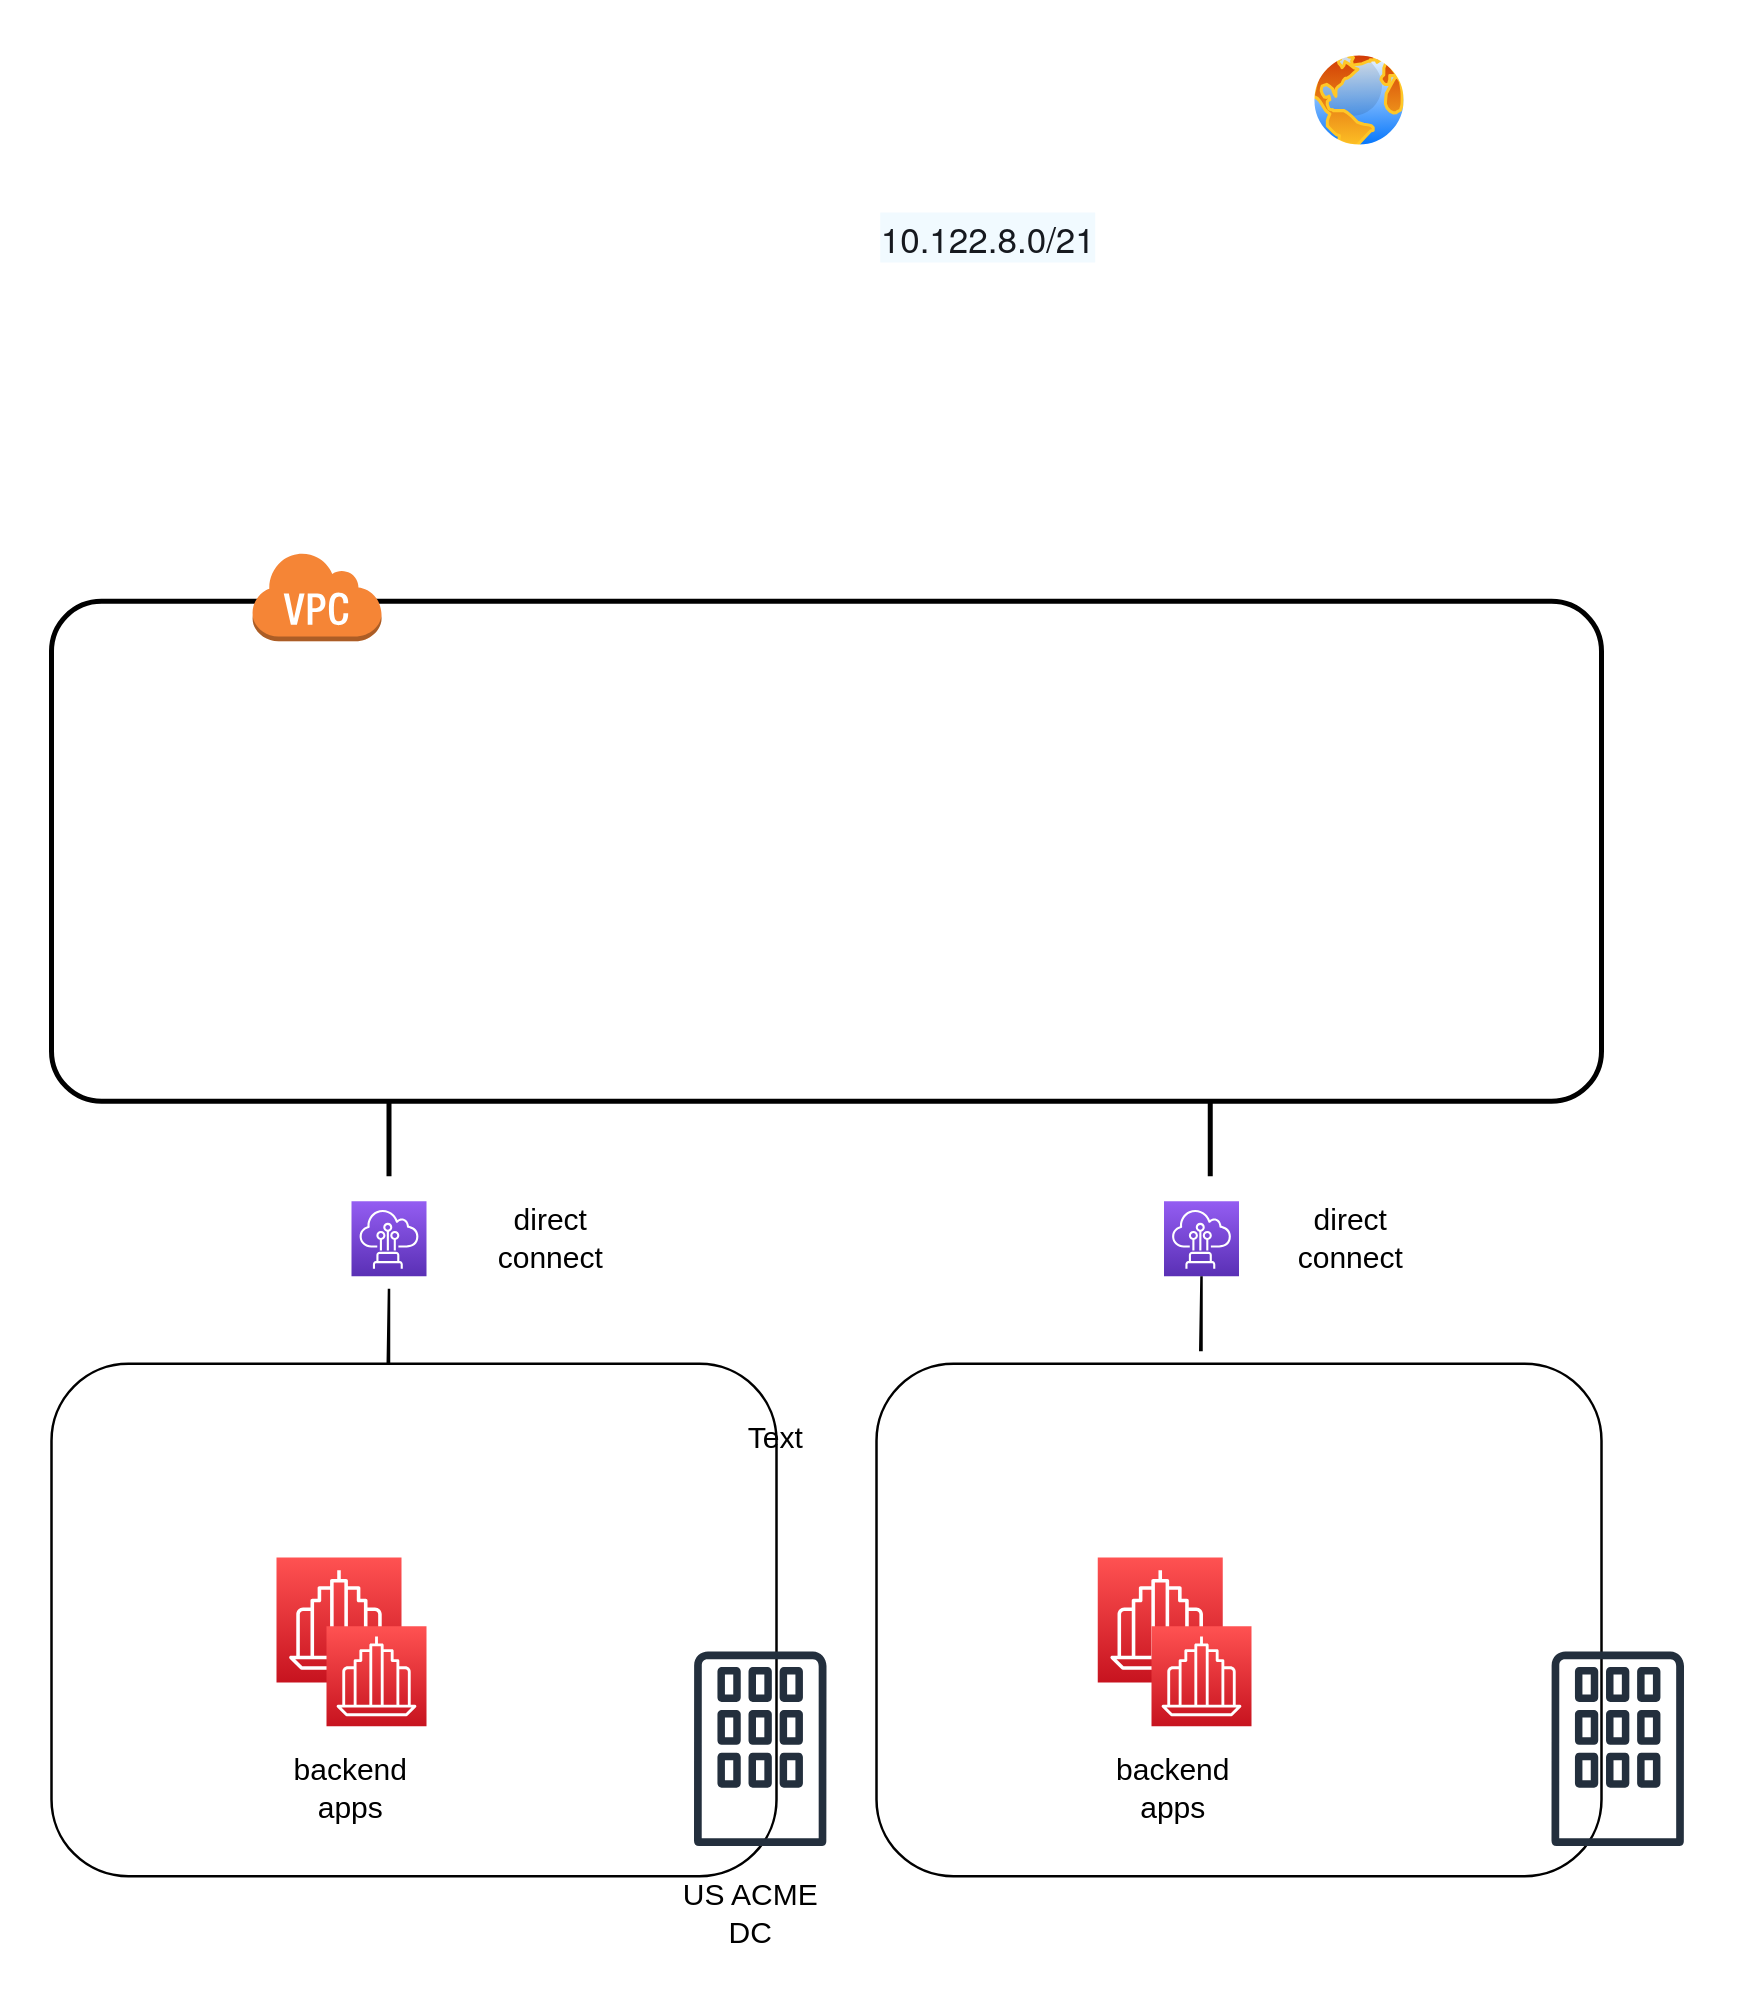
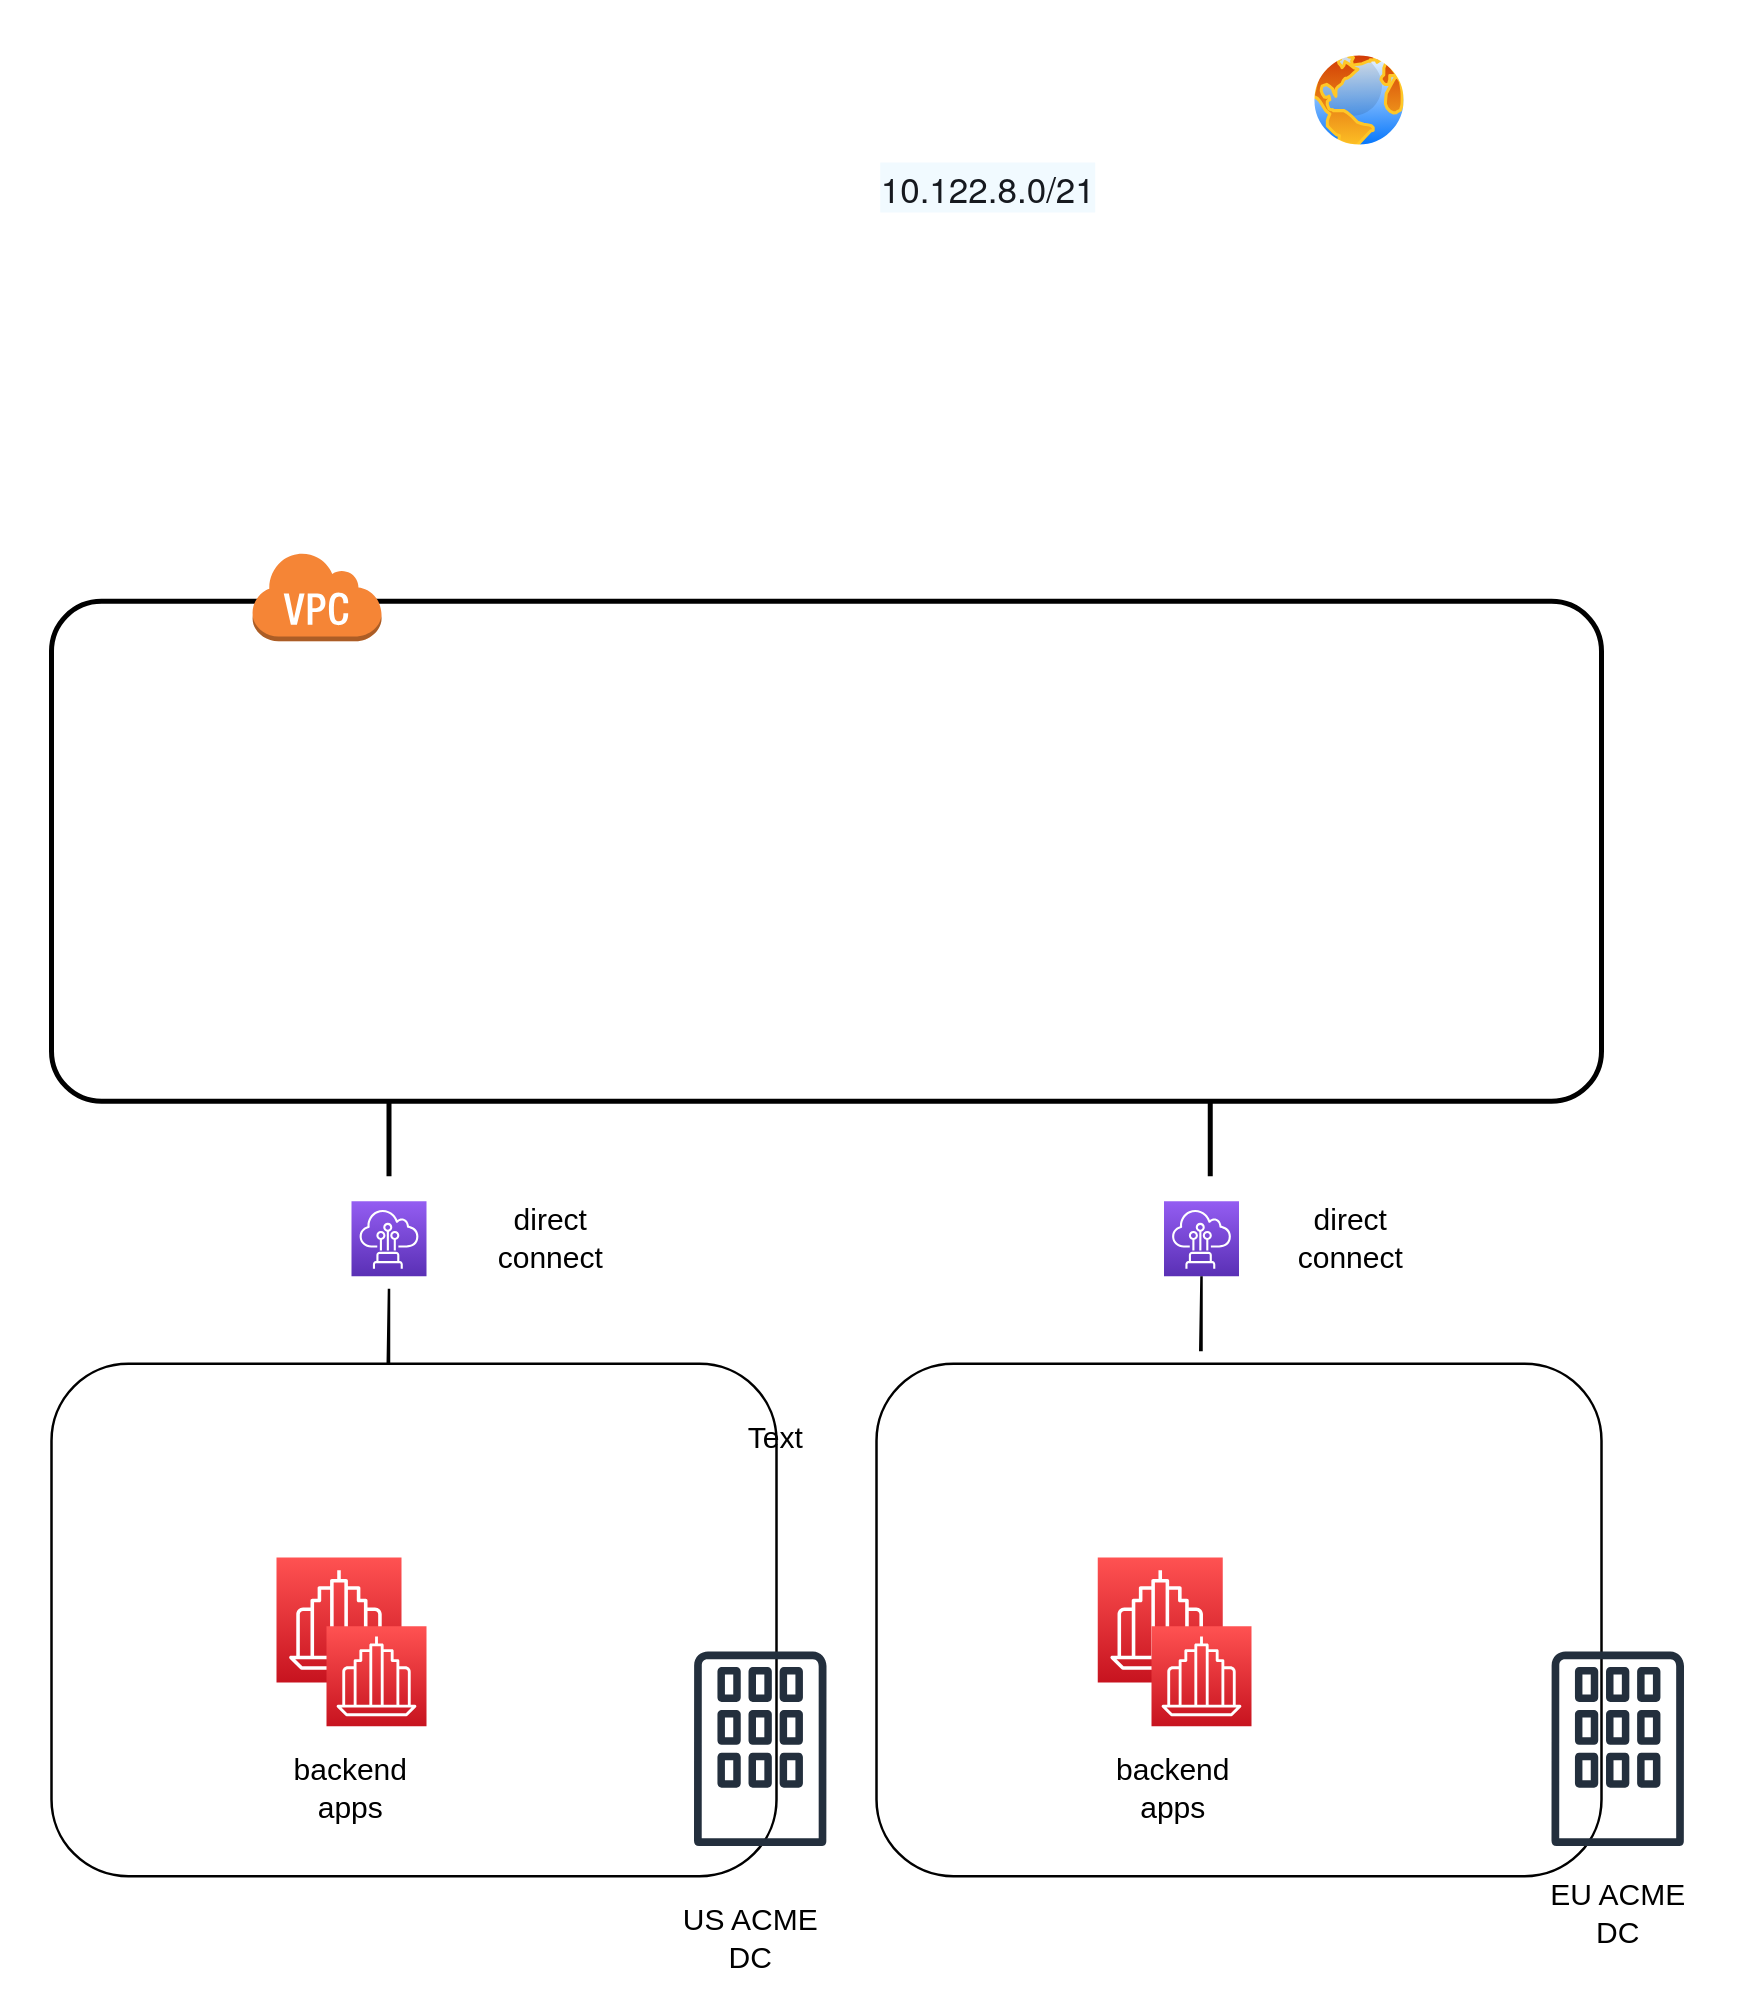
(989, 239) -> (989, 189)
(751, 1914) -> (751, 1939)
none -> (1618, 1914)
